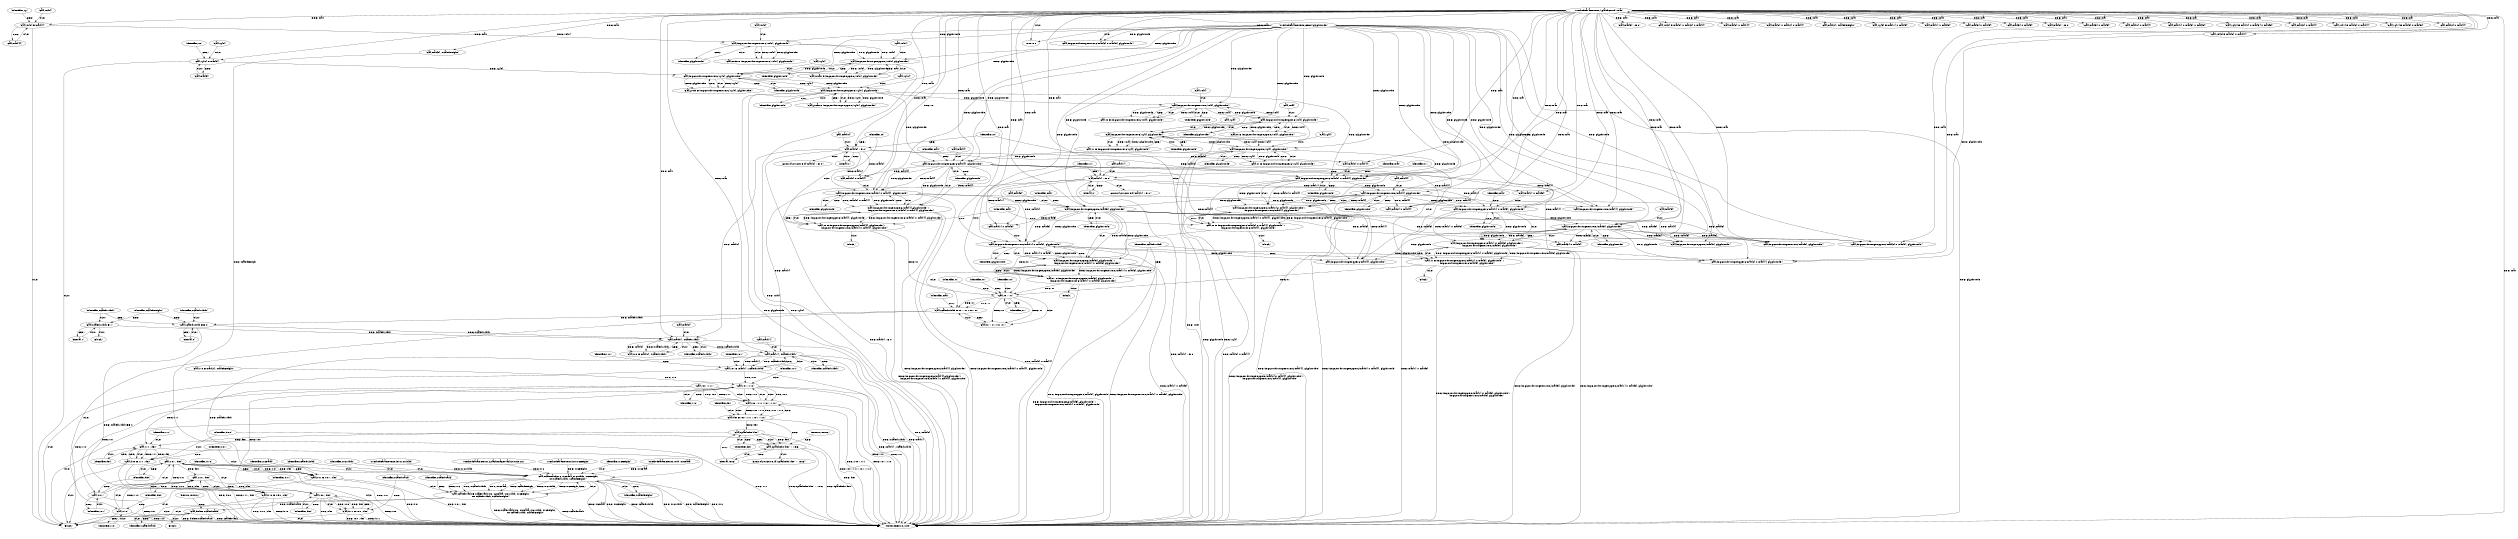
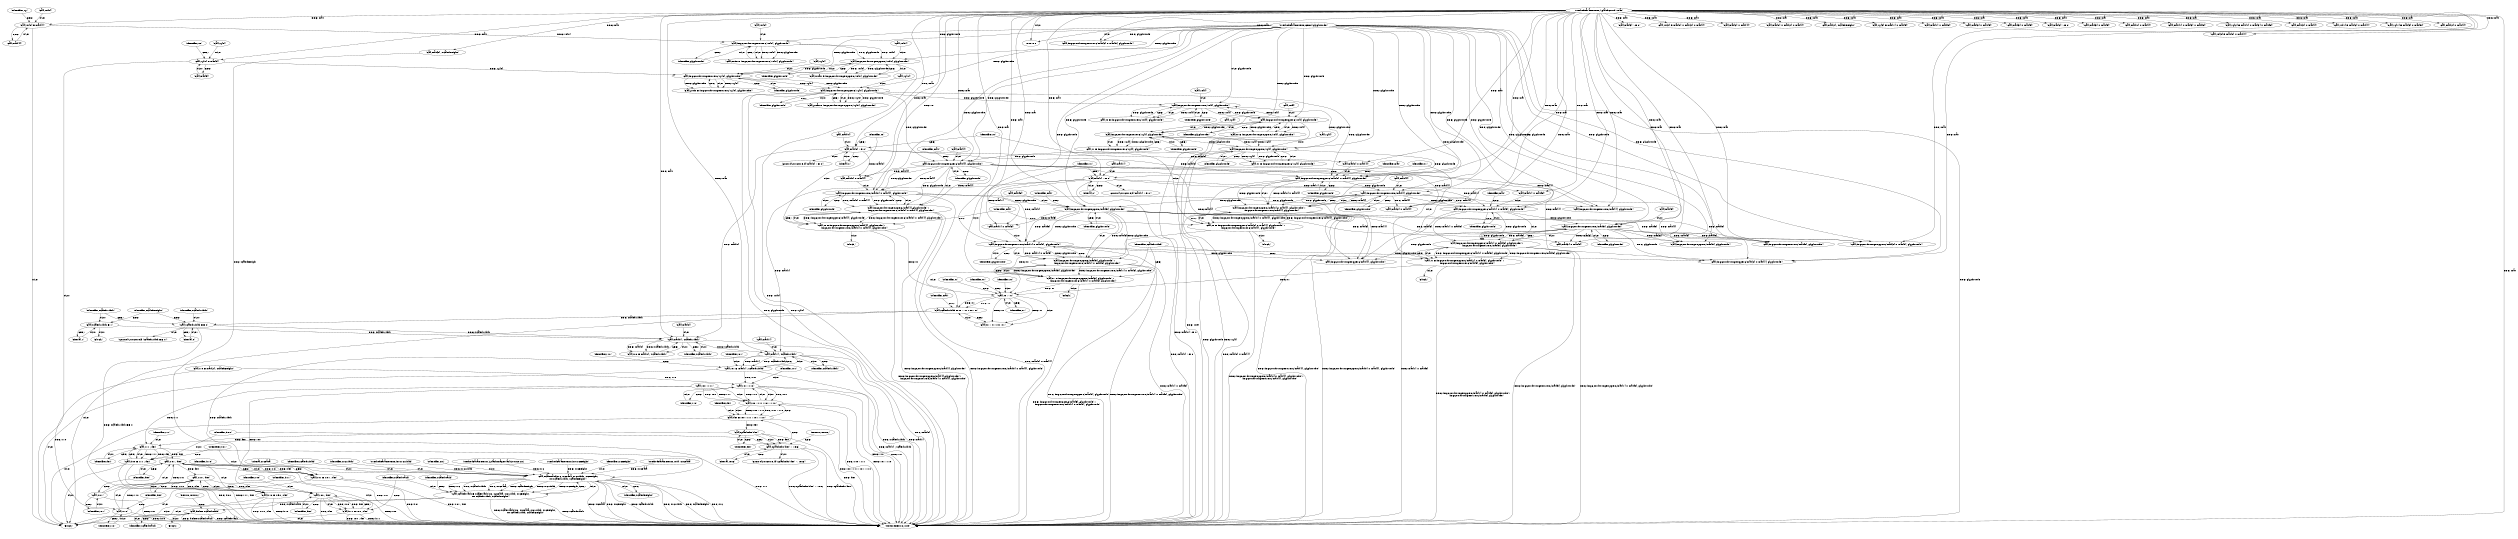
(1698, 16) -> (1706, 13)
none -> (746, 53)
(893, 69) -> (893, 69)
(1241, 69) -> (1241, 69)
(1964, 110) -> (1702, 155)
none -> (1320, 111)
(837, 172) -> none
(861, 336) -> (1196, 434)
none -> (143, 340)
(353, 391) -> (67, 411)
(383, 404) -> none
(721, 444) -> none
none -> (167, 451)
(261, 462) -> (261, 462)
none -> (436, 462)
none -> (252, 478)
(159, 519) -> (159, 519)
